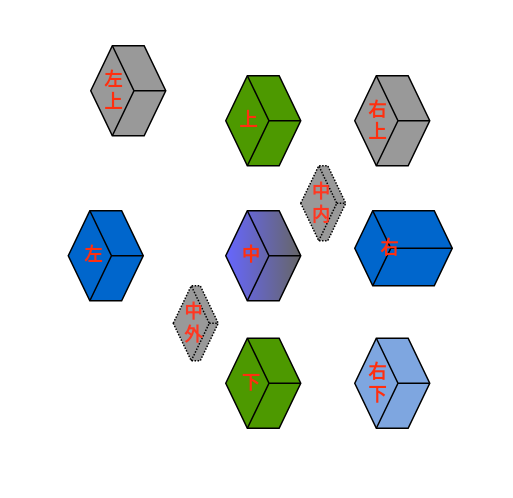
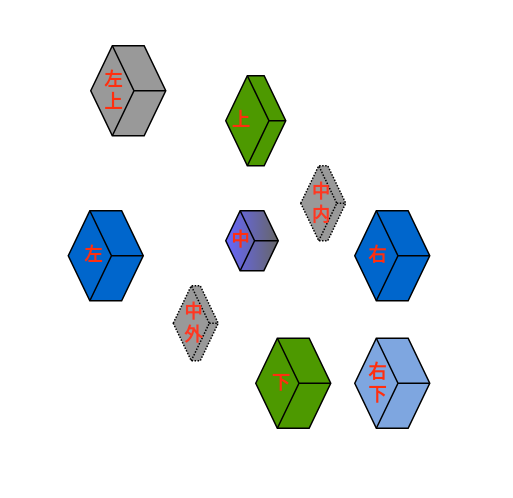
(263, 121) -> (256, 121)
(392, 121) -> none
(404, 248) -> (392, 256)
(263, 256) -> (252, 241)
(263, 383) -> (293, 383)
